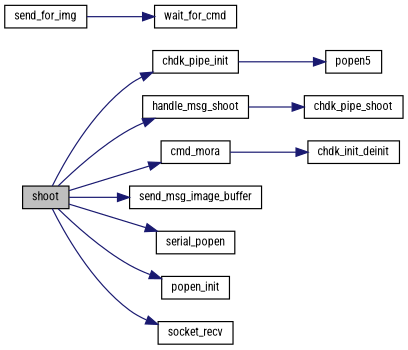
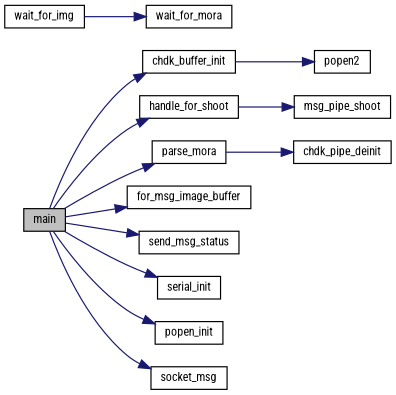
(46, 17) -> (45, 17)
(196, 17) -> (189, 17)
(196, 62) -> (189, 62)
(354, 62) -> (342, 62)
(196, 107) -> (189, 107)
(354, 107) -> (342, 107)
(196, 152) -> (189, 152)
(354, 152) -> (342, 152)
(46, 197) -> (45, 220)
(196, 197) -> (189, 197)
none -> (189, 243)
(196, 243) -> (189, 288)
(196, 333) -> (189, 378)
